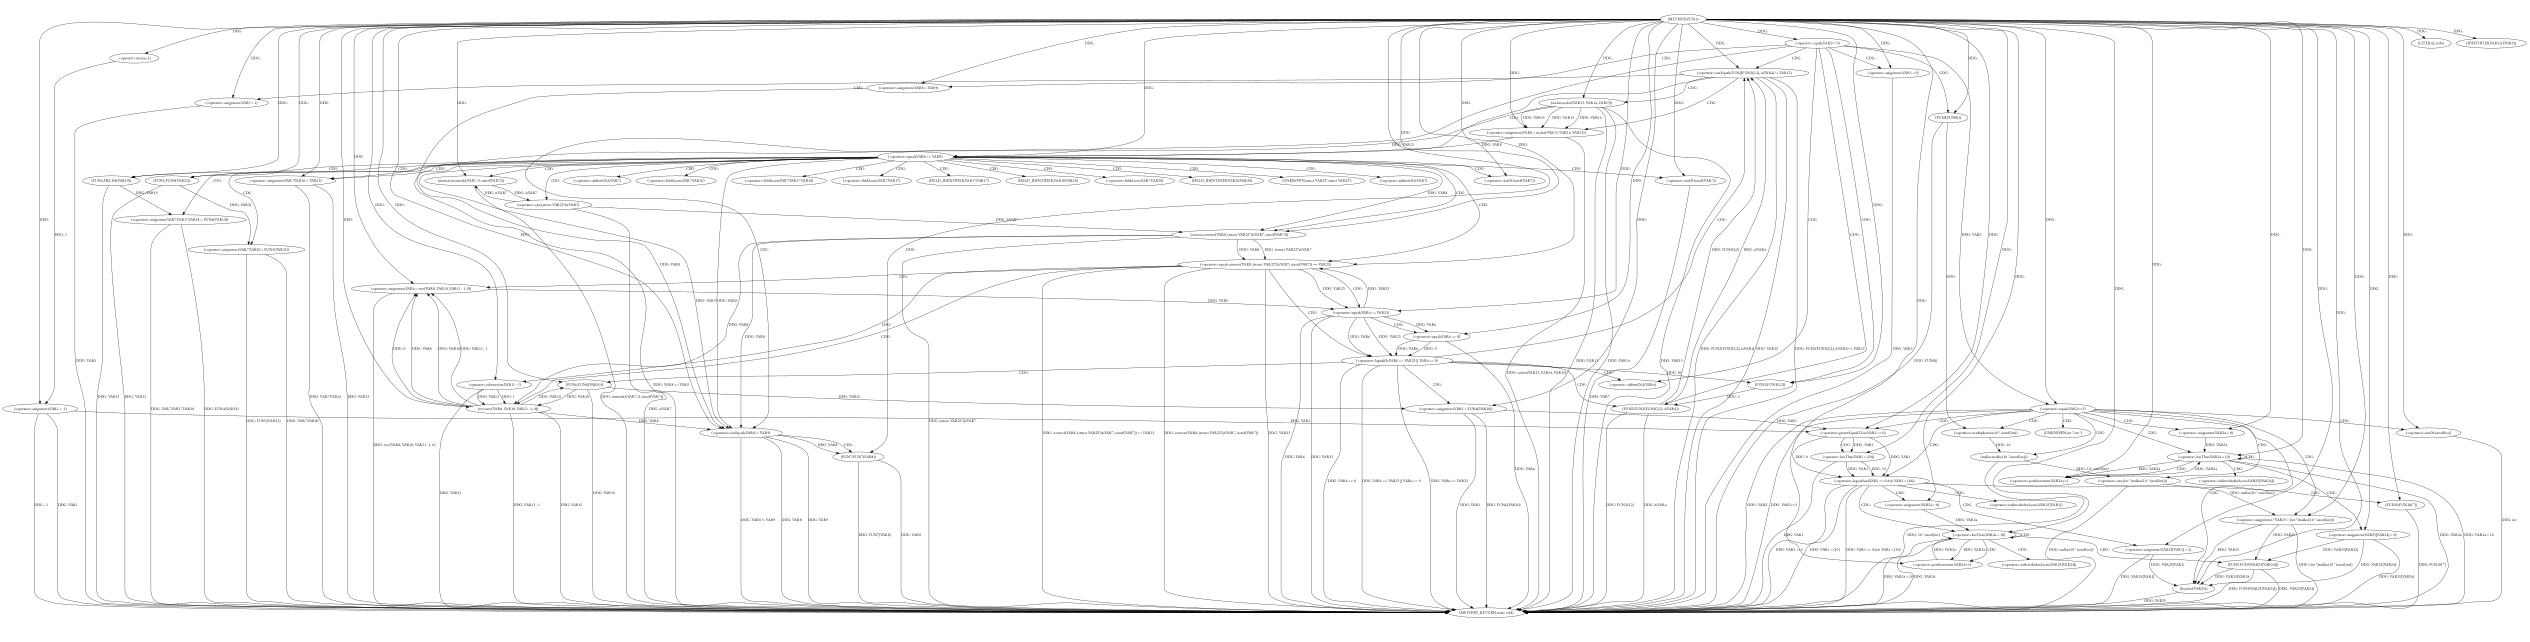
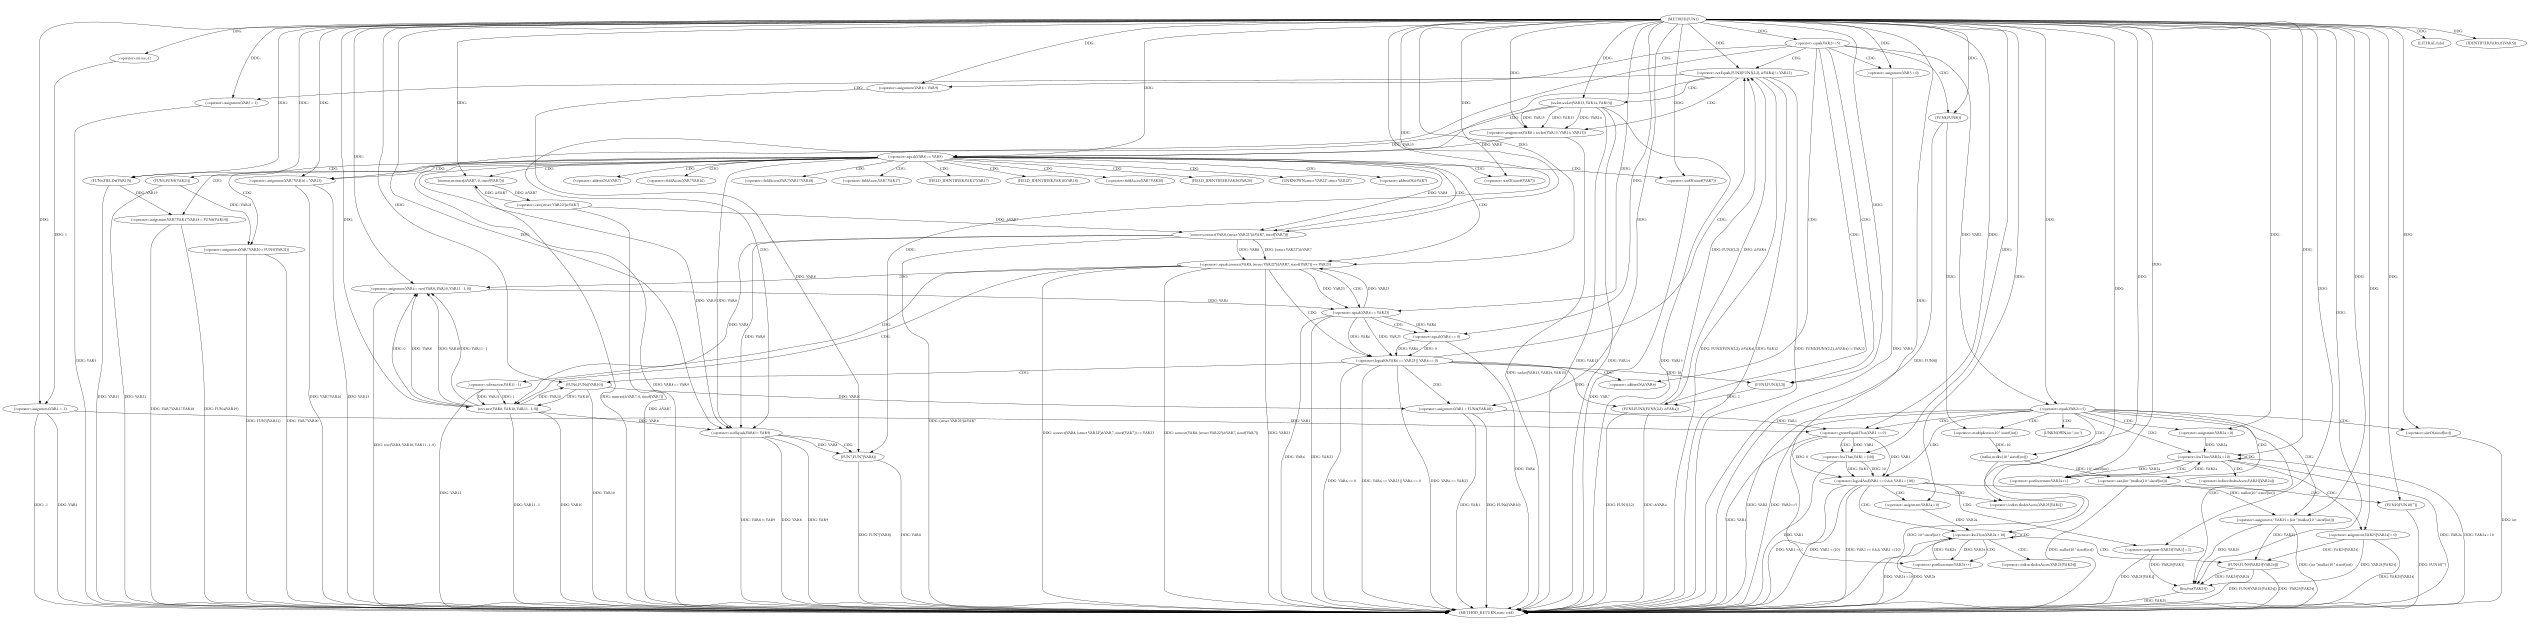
(383, 30) -> (2137, 110)
(438, 143) -> (581, 194)
(641, 165) -> none
(416, 166) -> none
(1582, 385) -> (1582, 385)
none -> (1727, 593)
